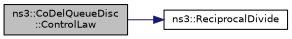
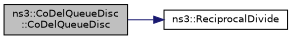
(66, 20) -> (66, 20)
